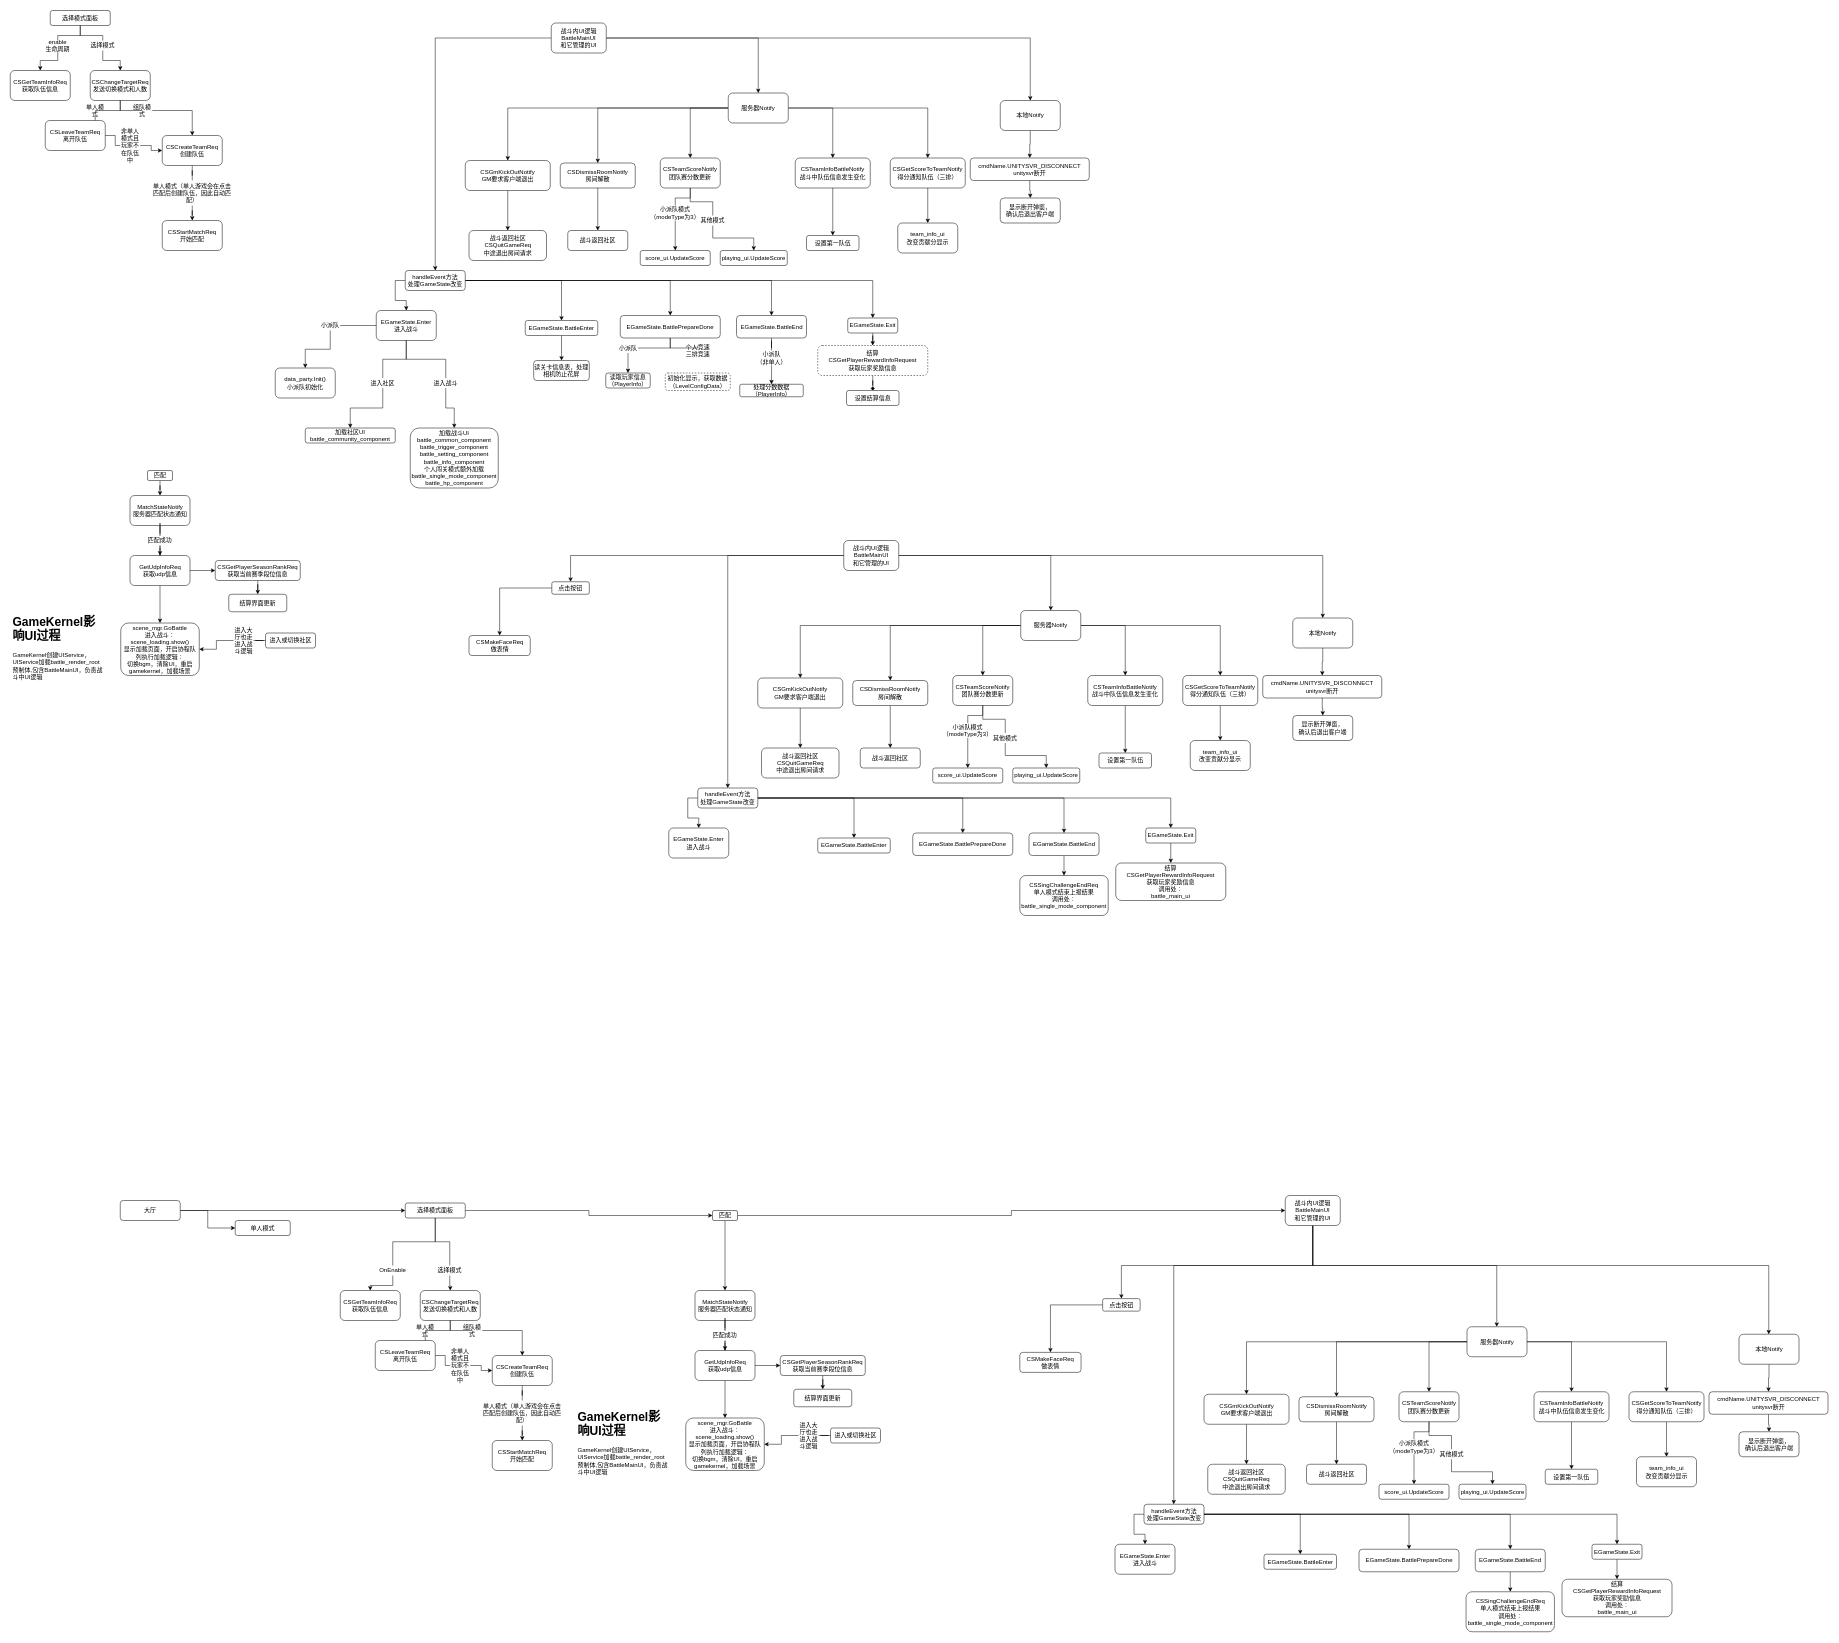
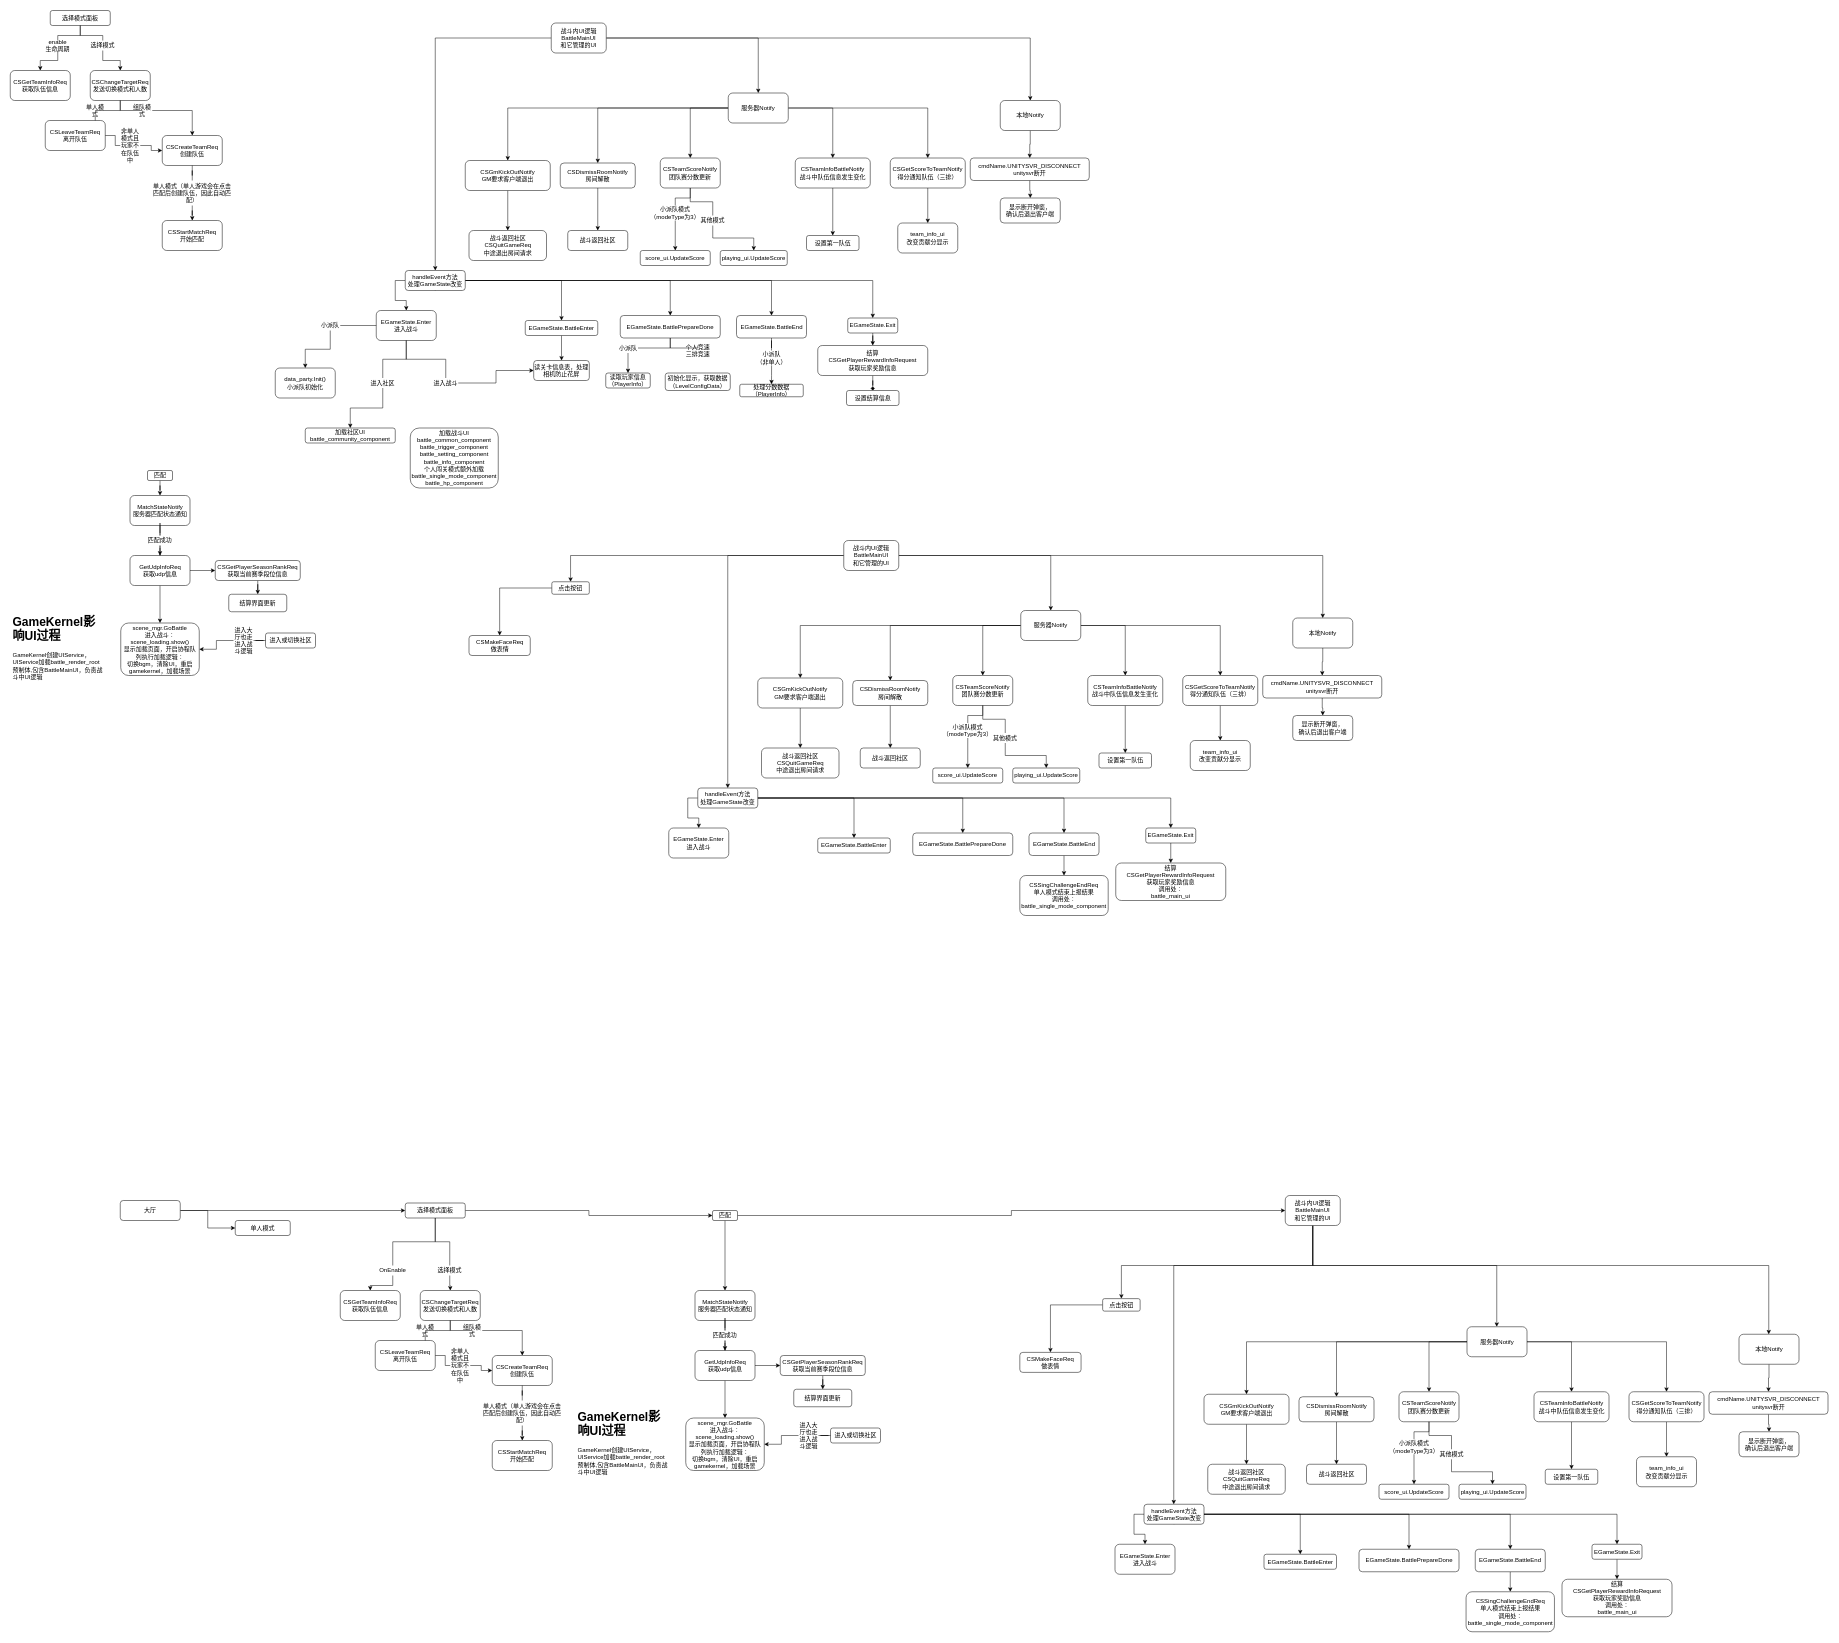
(873, 360) -> (873, 360)
(698, 382) -> (698, 382)
(454, 424) -> (496, 370)
